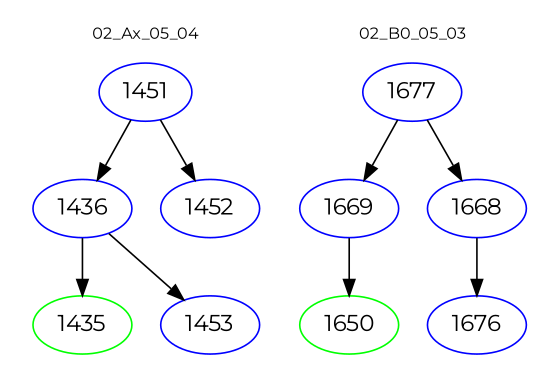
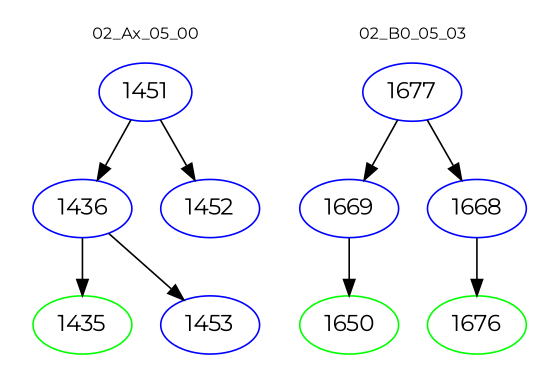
(146, 35) -> (146, 35)
(477, 325) -> (477, 325)
